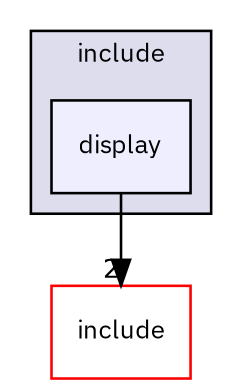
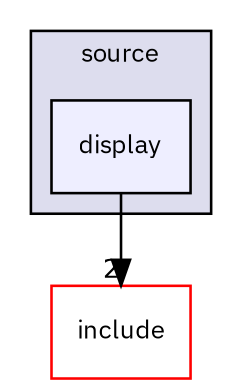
(121, 55) -> (121, 55)
